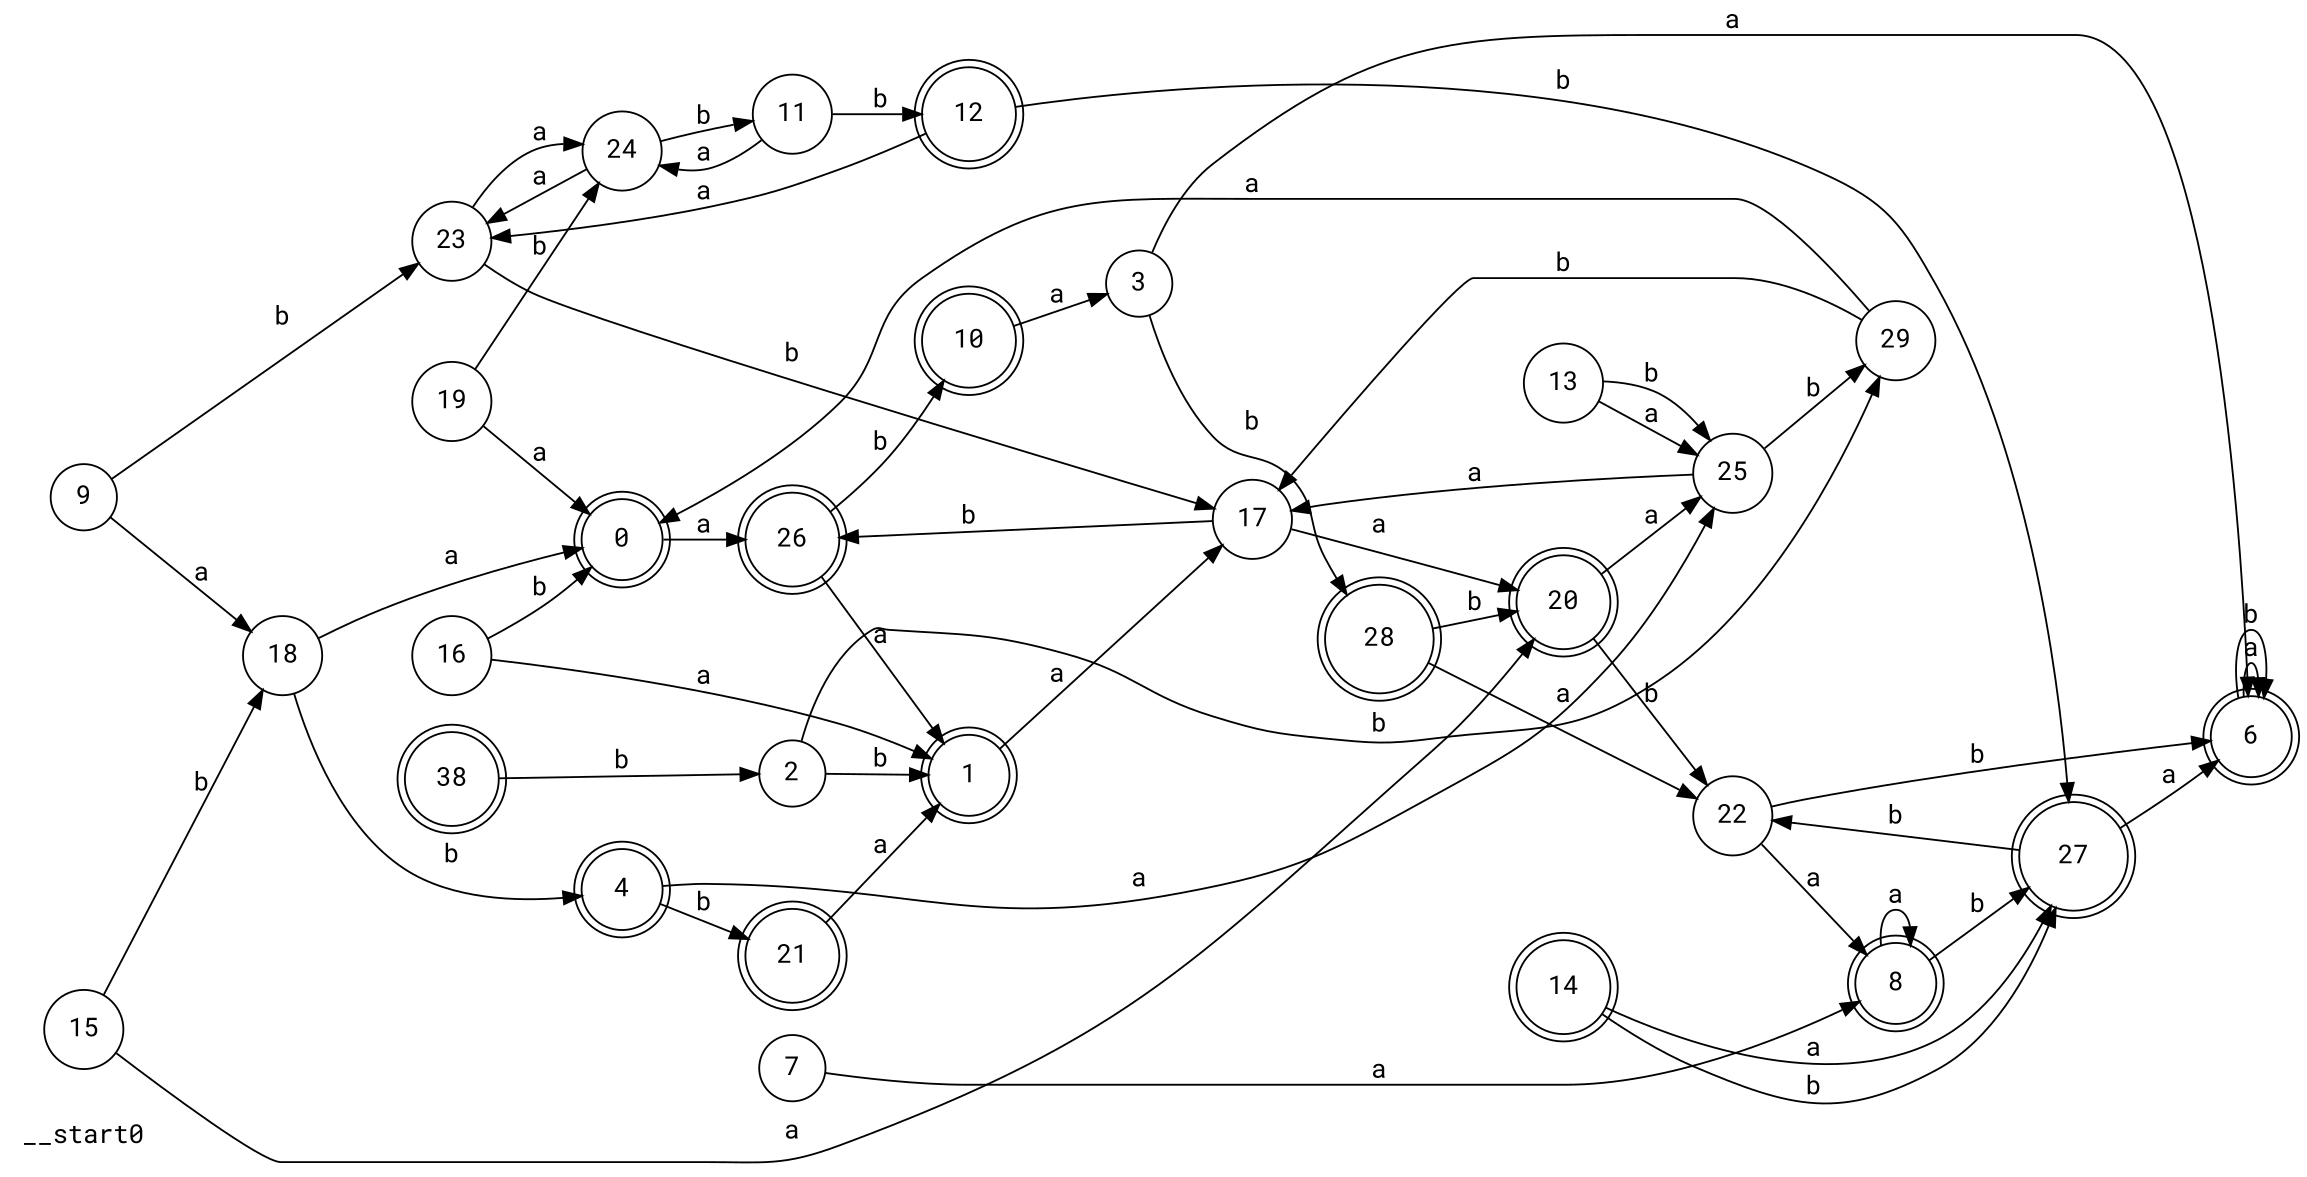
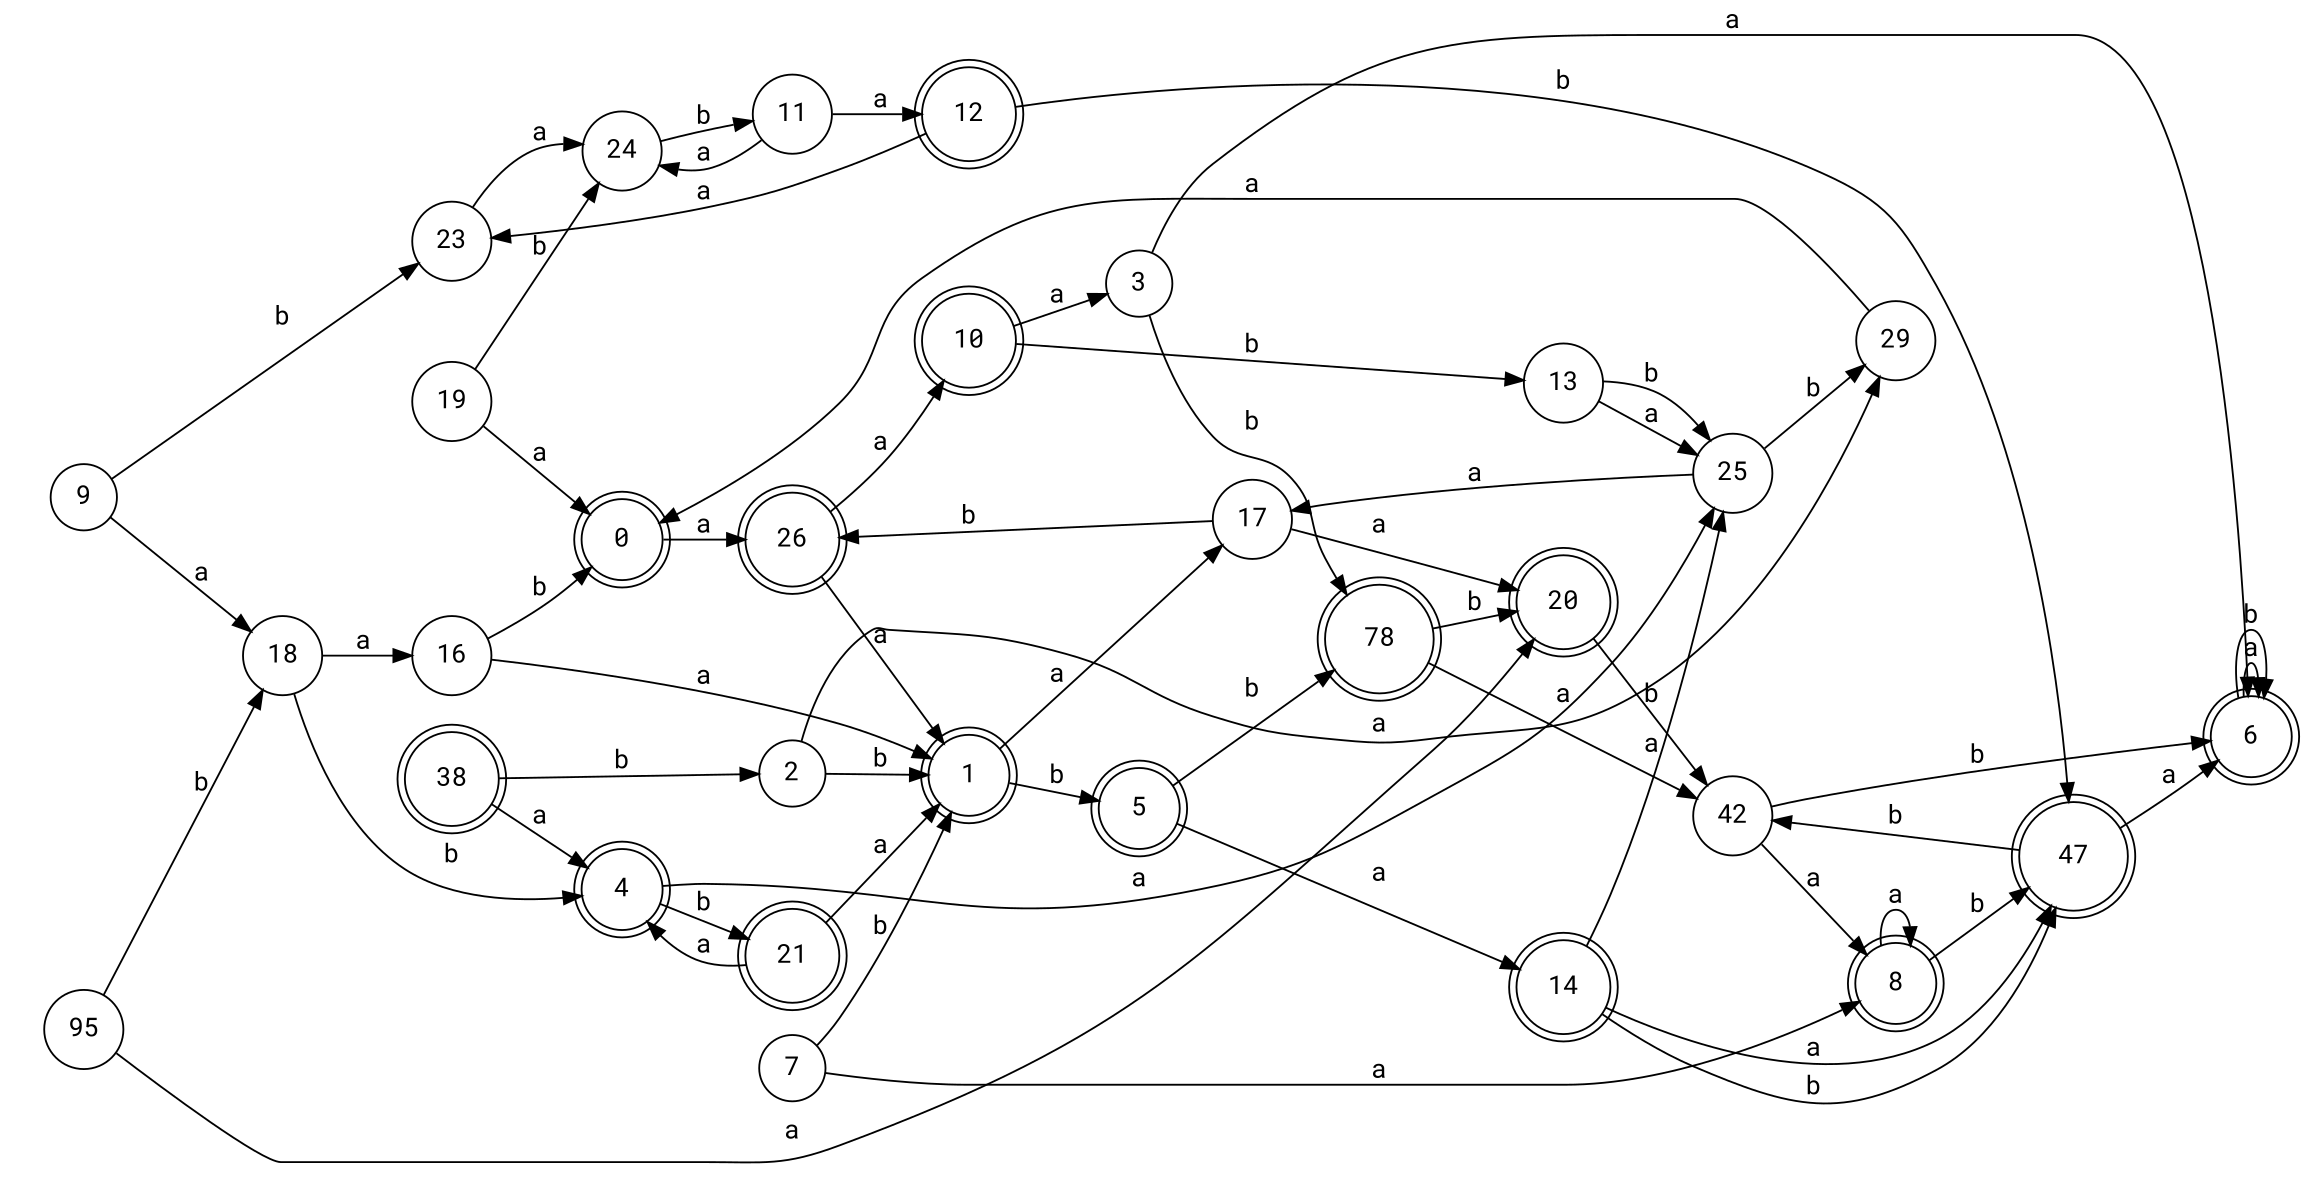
(881, 100) -> (881, 100)
(545, 192) -> none
(1537, 278) -> none
none -> (1261, 361)
(818, 388) -> none
(881, 443) -> (881, 443)
(1644, 541) -> (1661, 752)
(439, 588) -> (358, 656)
(1379, 639) -> (1379, 639)
(1379, 725) -> (1379, 725)
none -> (1139, 808)
(1733, 816) -> (1733, 816)
none -> (532, 831)
(2074, 856) -> (2074, 856)
none -> (887, 941)
none -> (700, 961)
(84, 1029) -> (84, 1029)
(84, 1136) -> none
